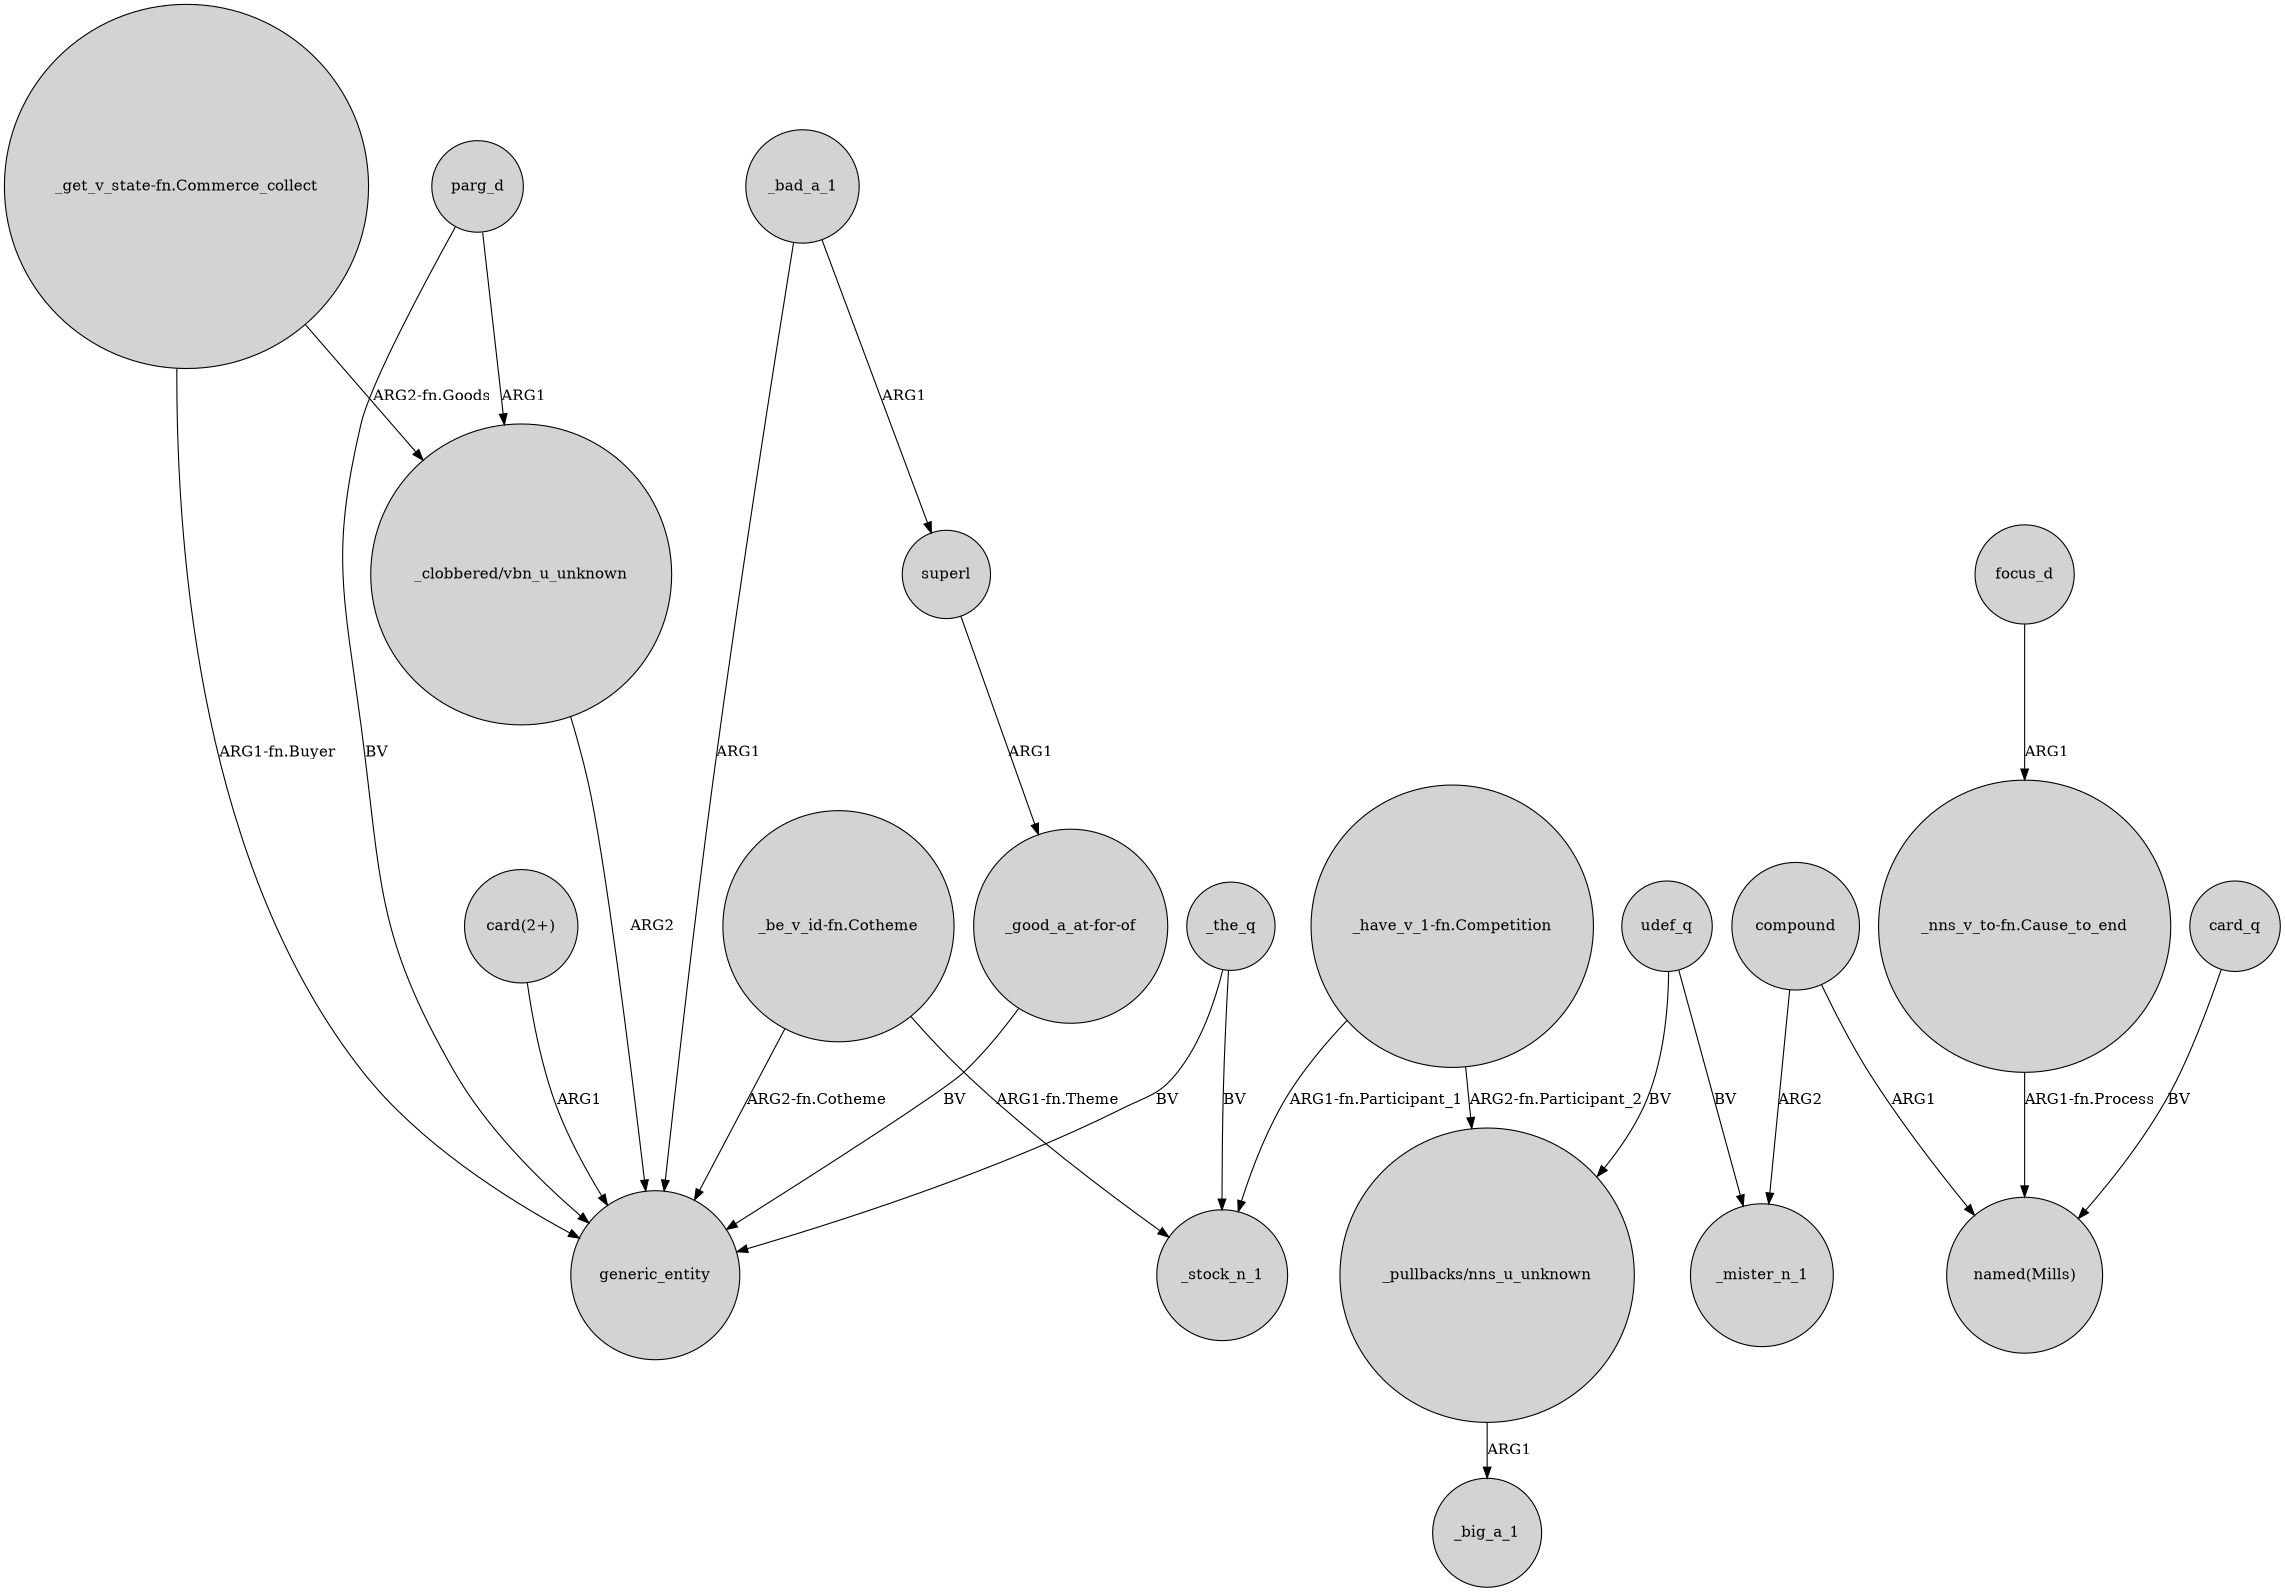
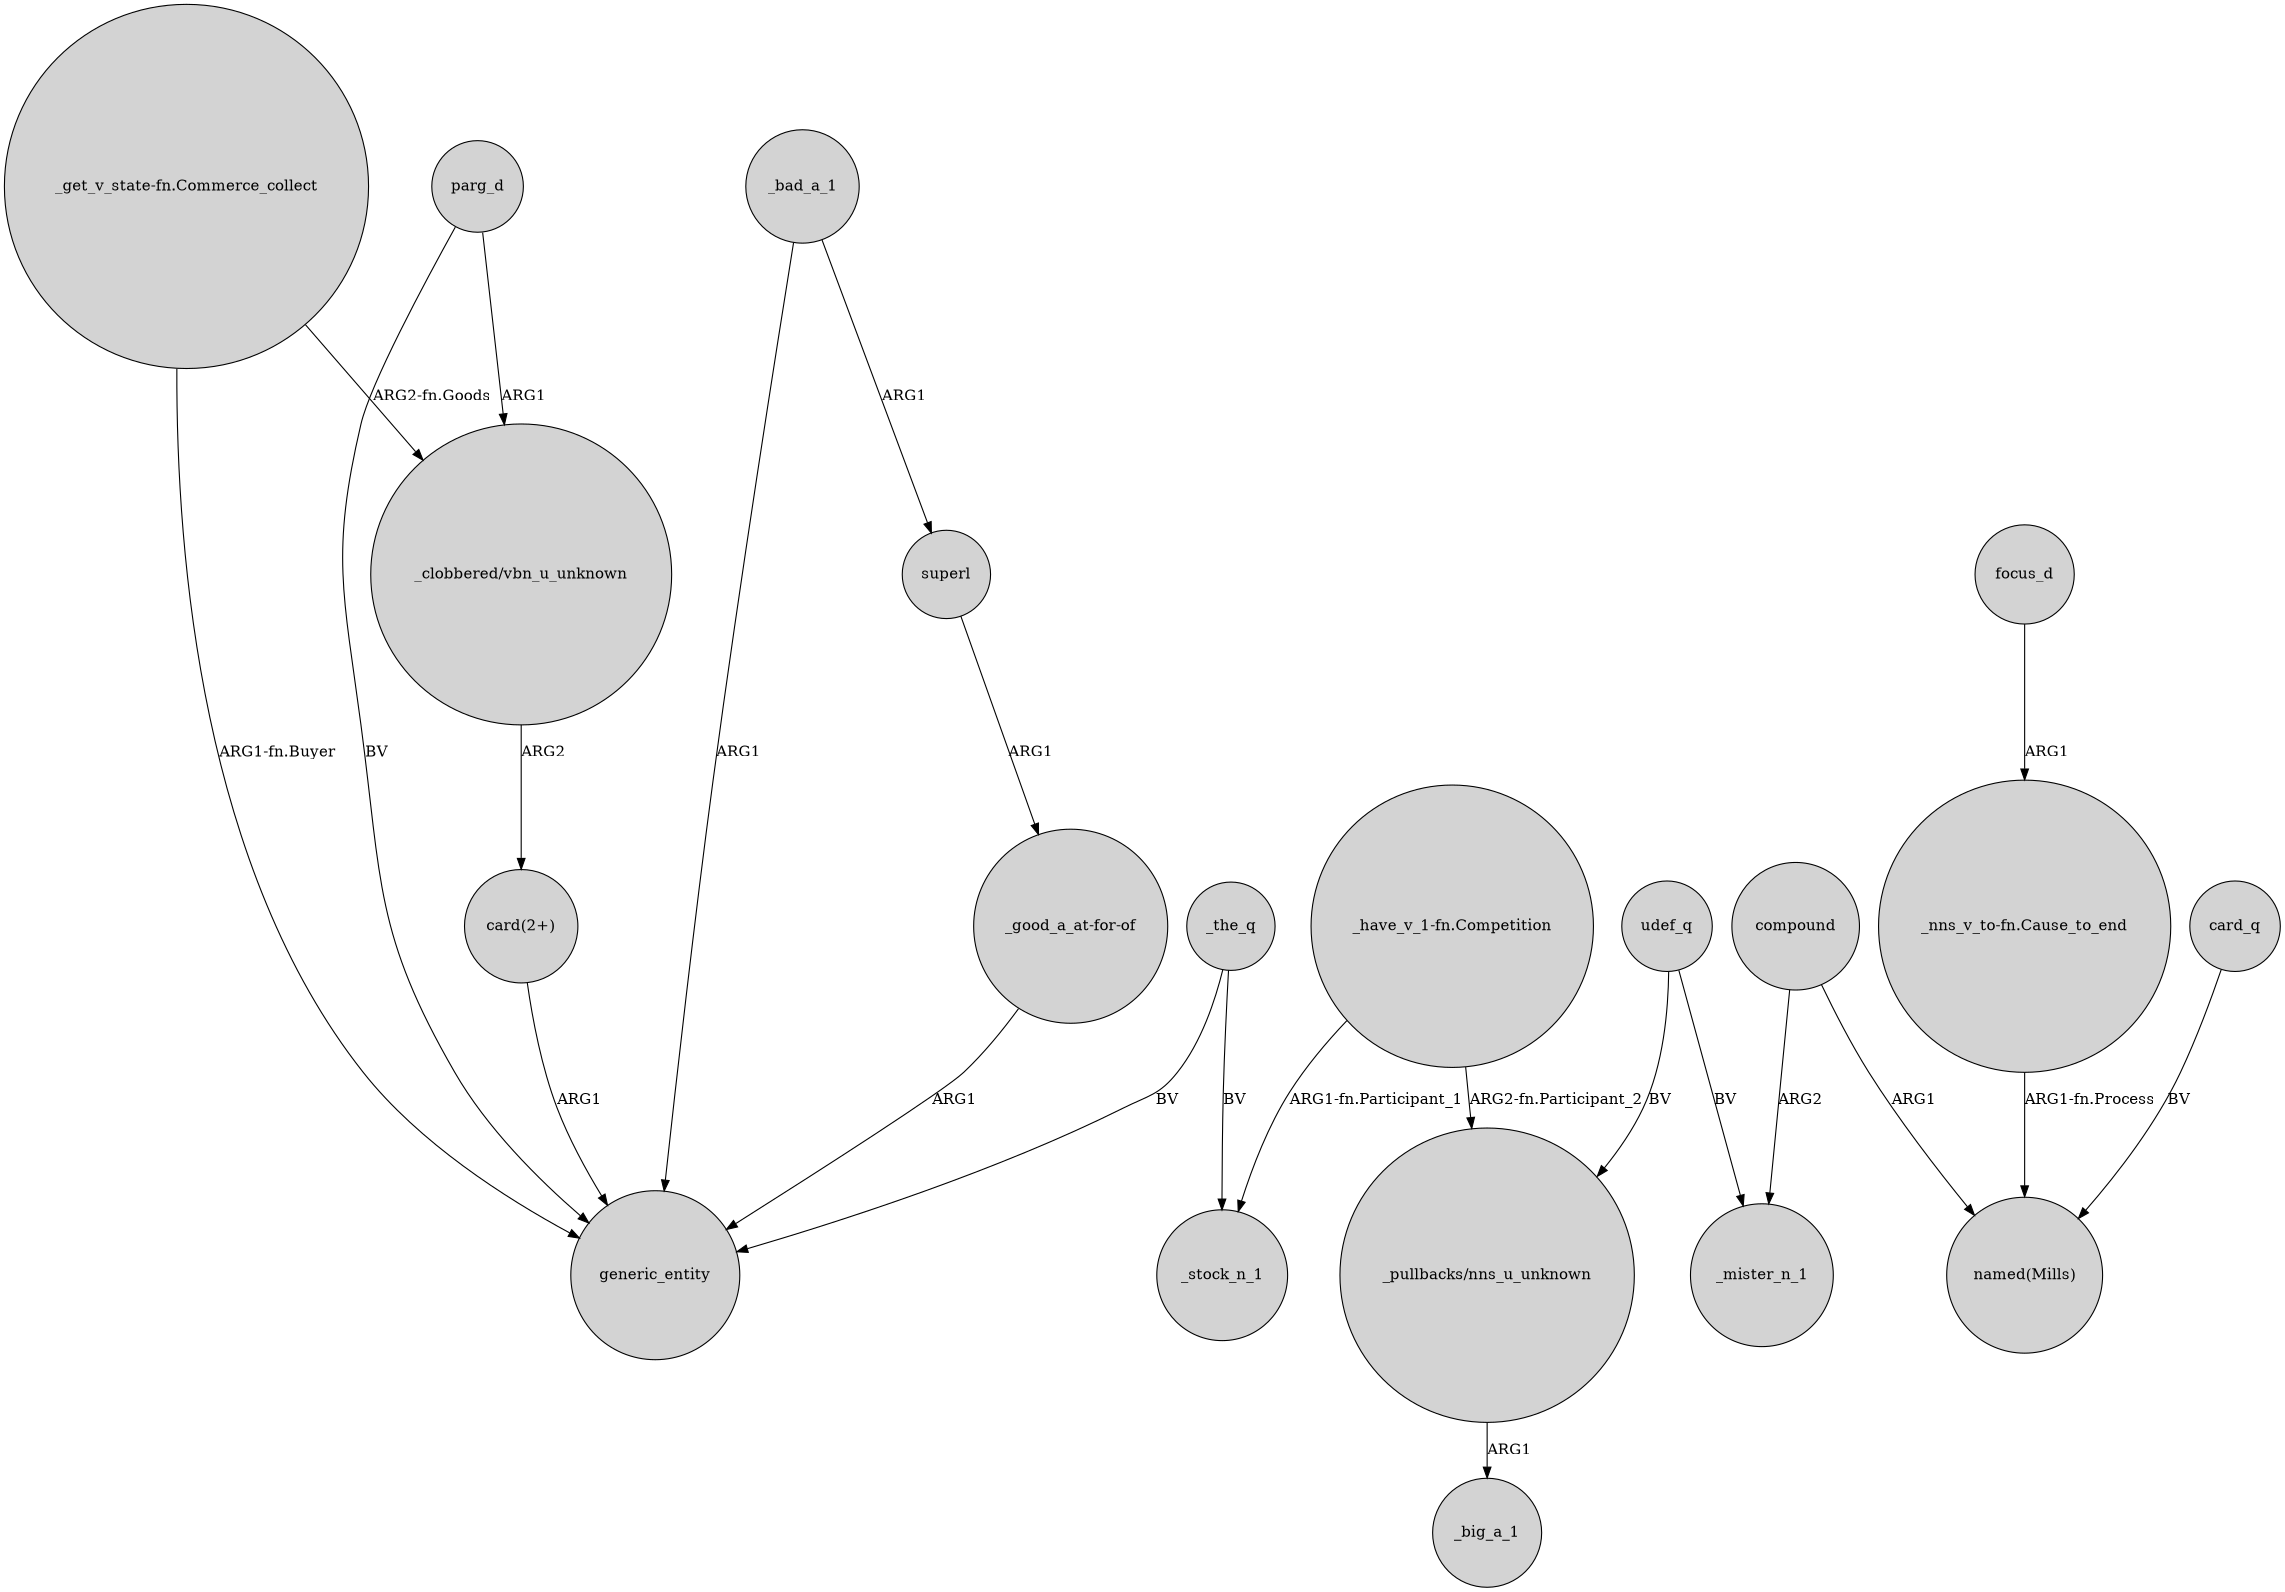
(838, 926) -> none
(615, 947) -> (521, 791)
(955, 1100) -> (955, 1100)
